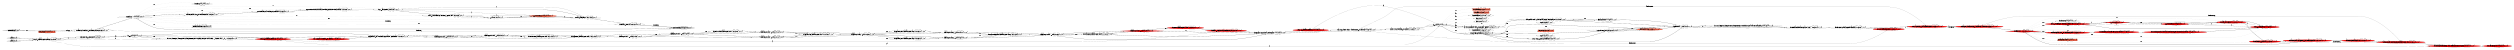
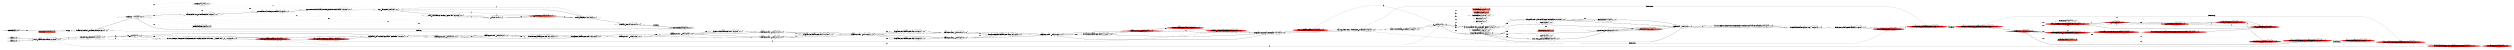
(388, 21) -> (388, 21)
